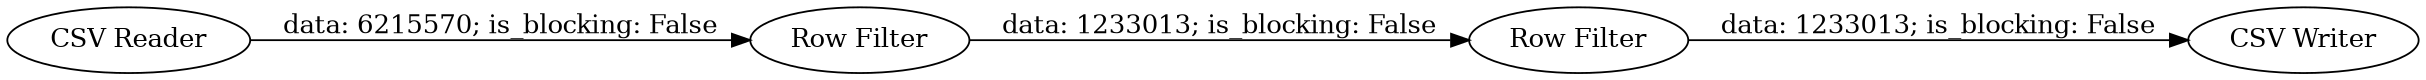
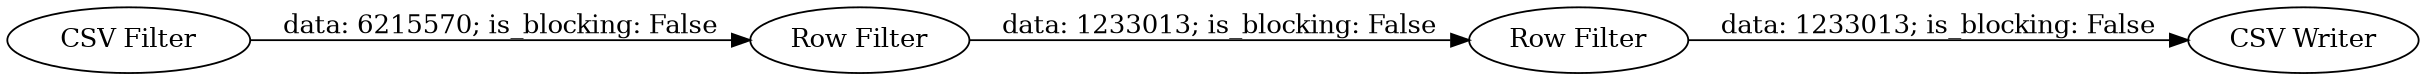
(129, 40) -> (129, 40)
